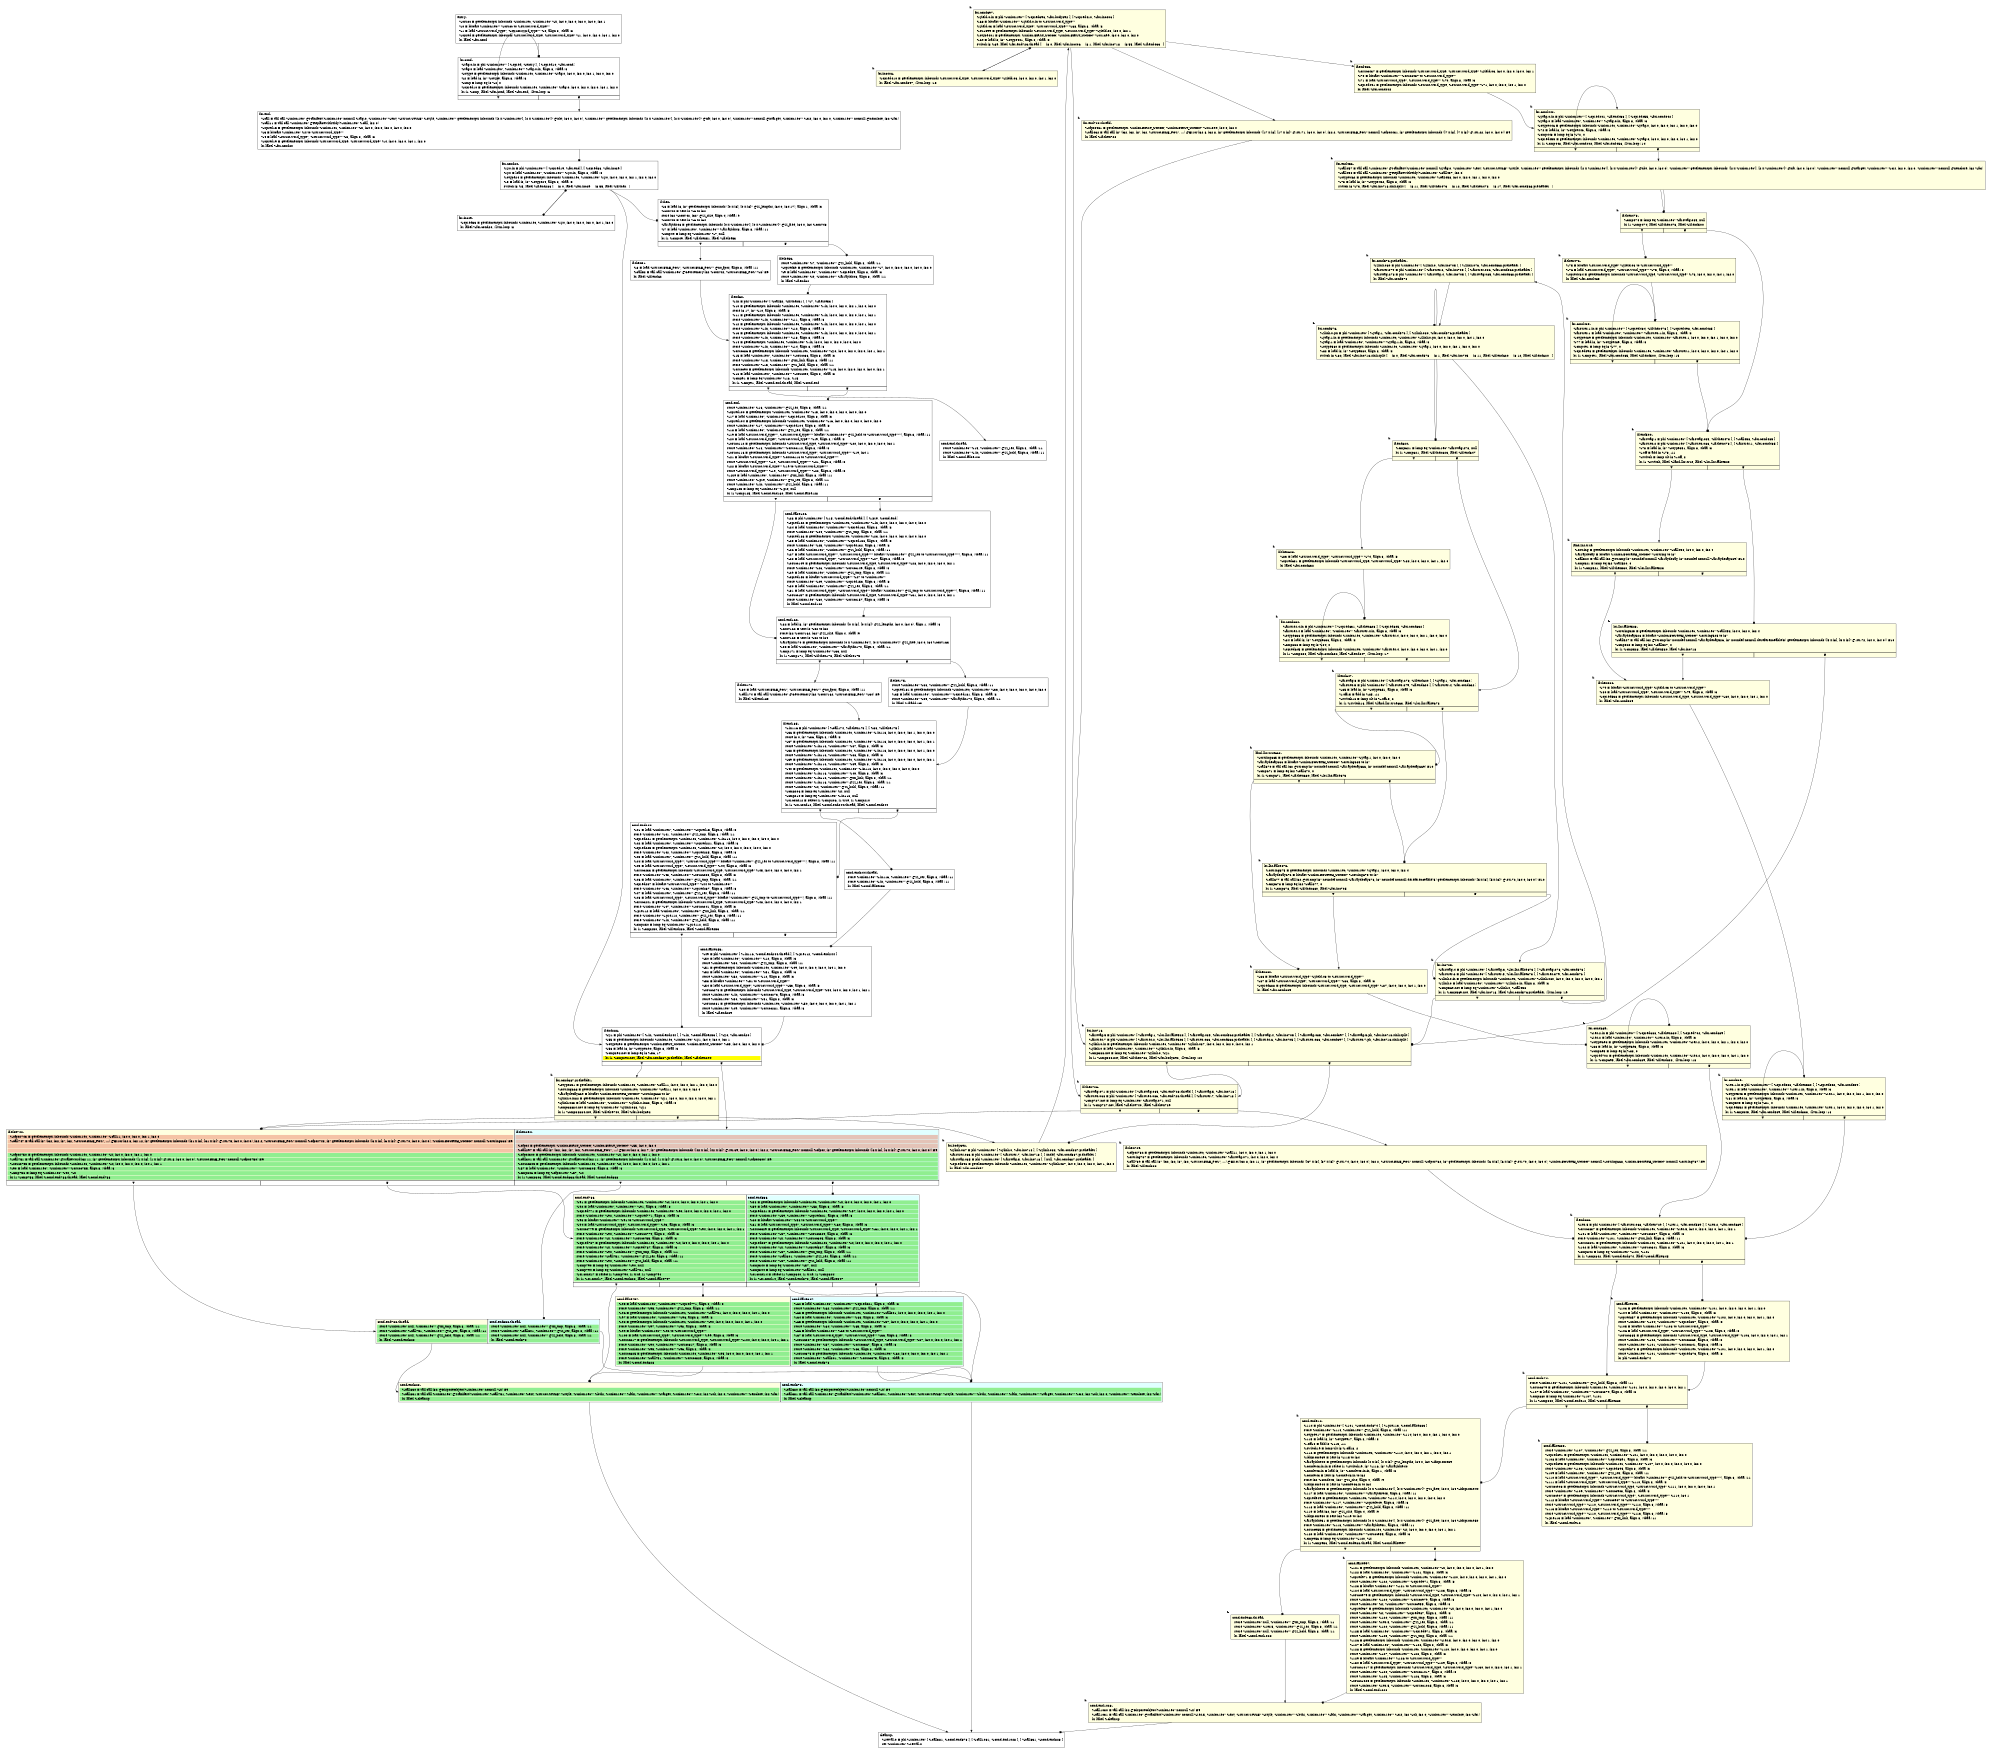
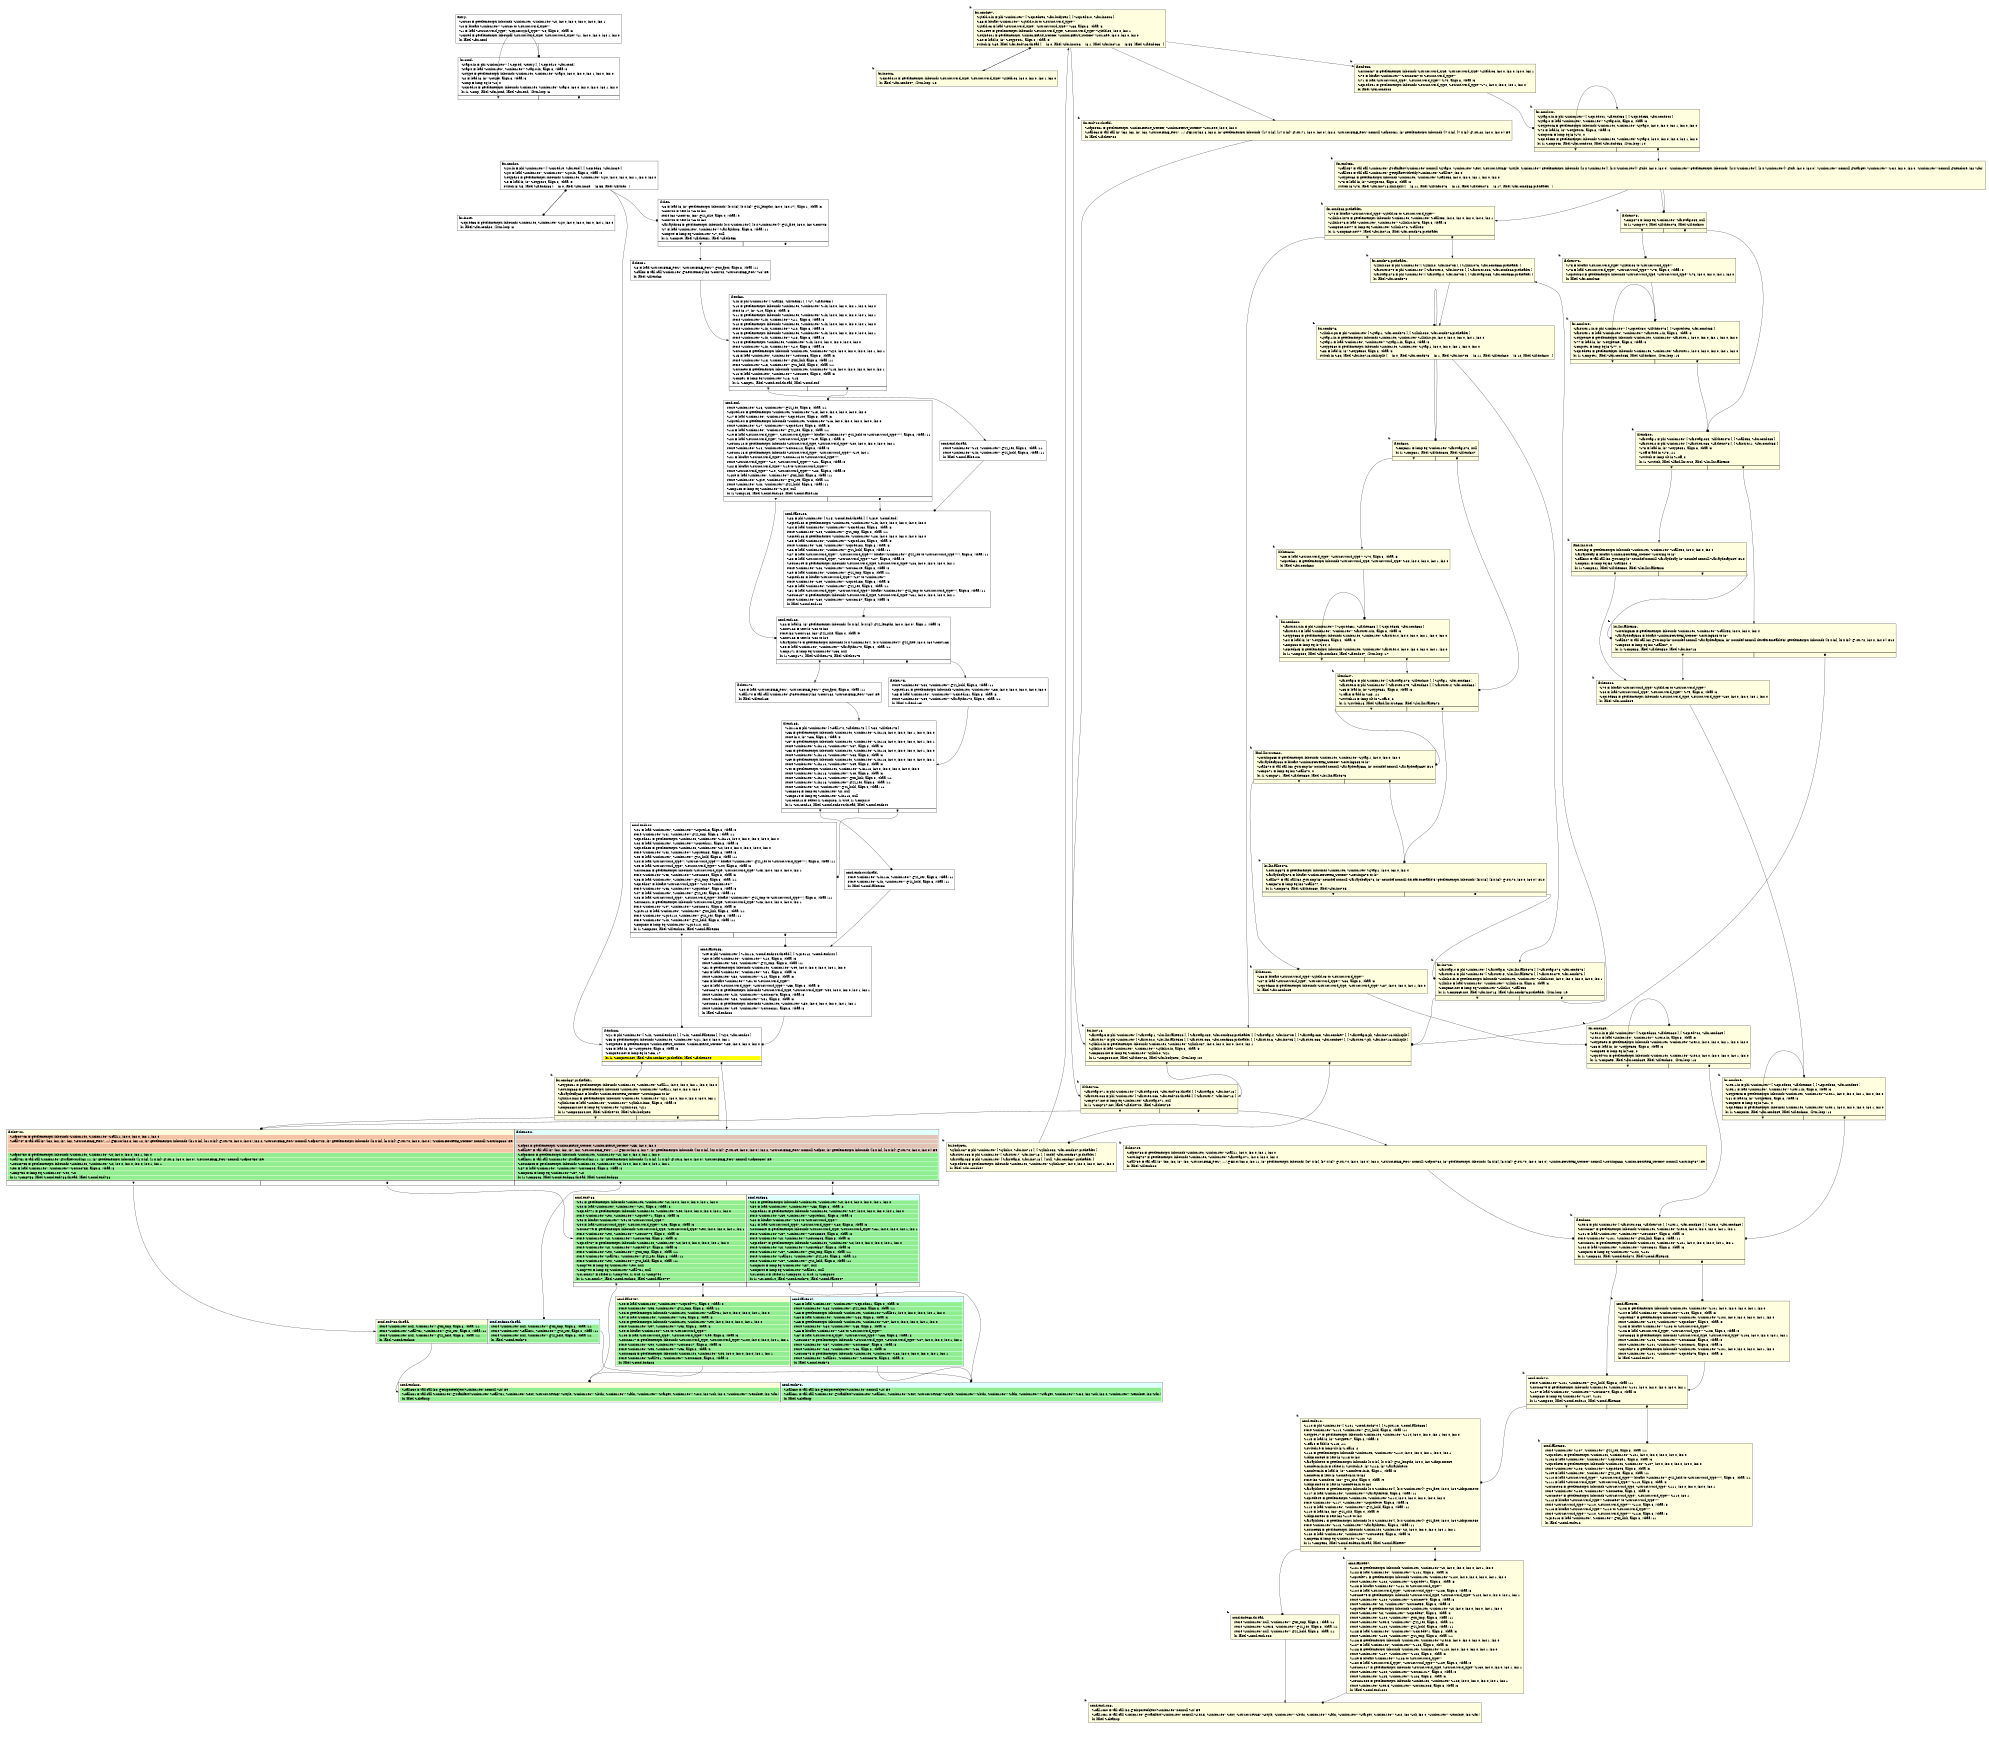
(1513, 107) -> (1513, 107)
(579, 130) -> none
none -> (1410, 223)
(855, 270) -> none
none -> (960, 485)
(1753, 545) -> (1753, 545)
(1494, 587) -> (1494, 587)
none -> (1672, 599)
none -> (1407, 666)
(906, 704) -> (906, 704)
(862, 918) -> (862, 918)
(1335, 932) -> none
none -> (785, 941)
(716, 1013) -> (716, 1013)
(857, 1121) -> none
(550, 1173) -> (550, 1173)
(1634, 1358) -> (1635, 1358)
(971, 1740) -> none
